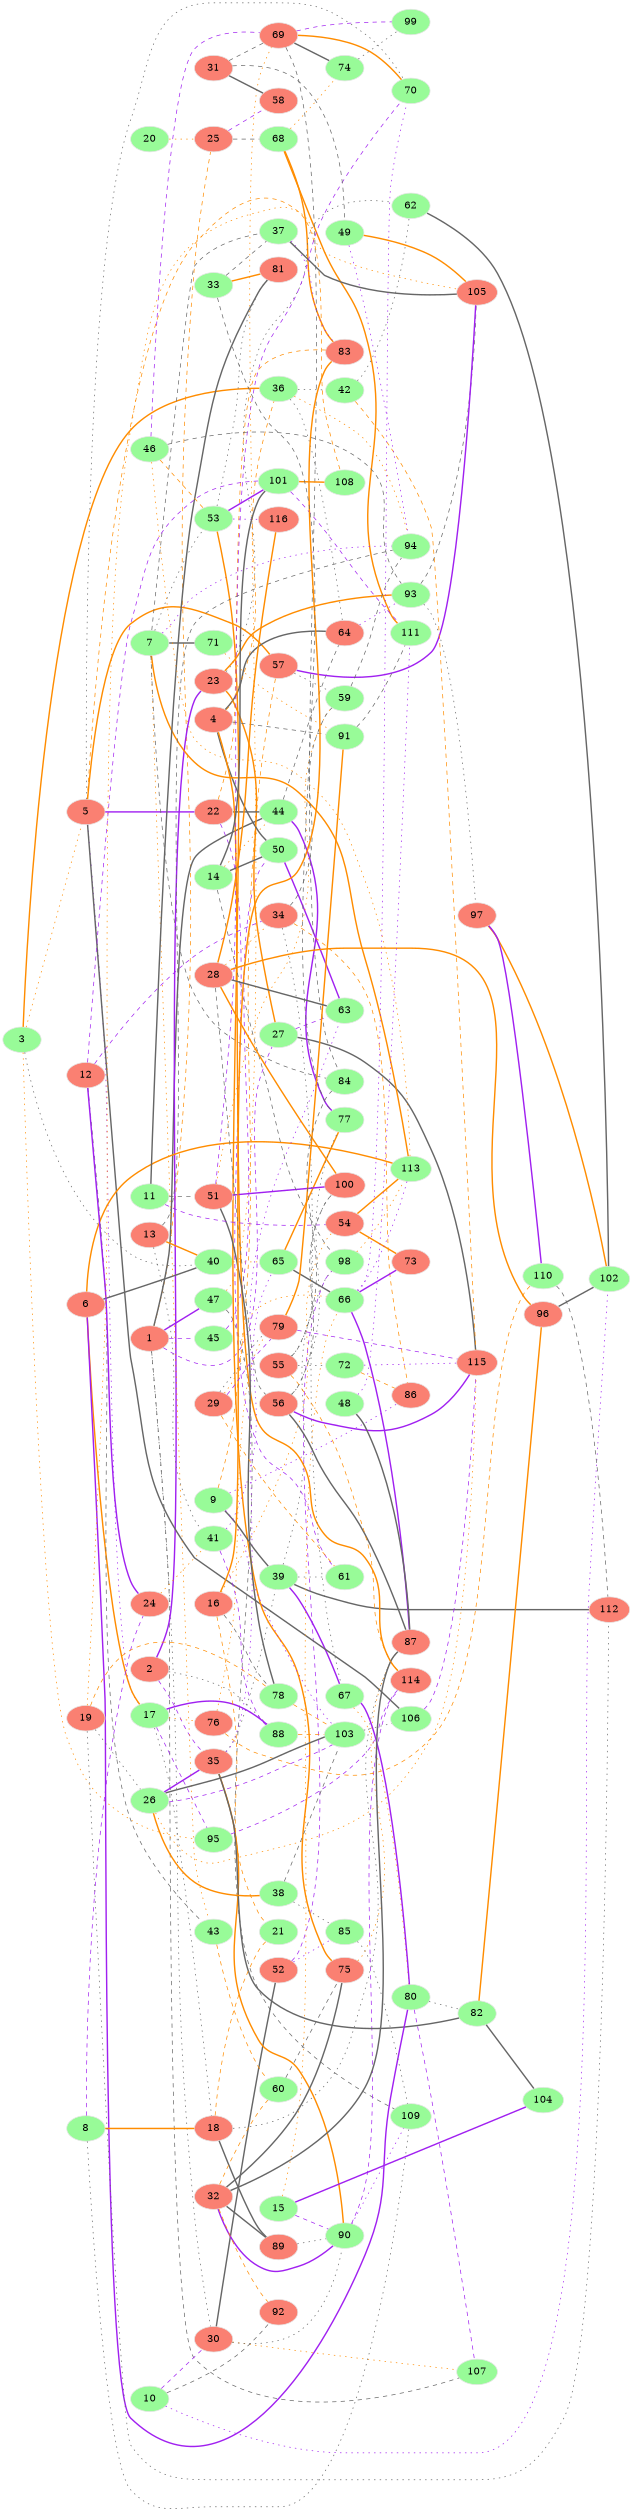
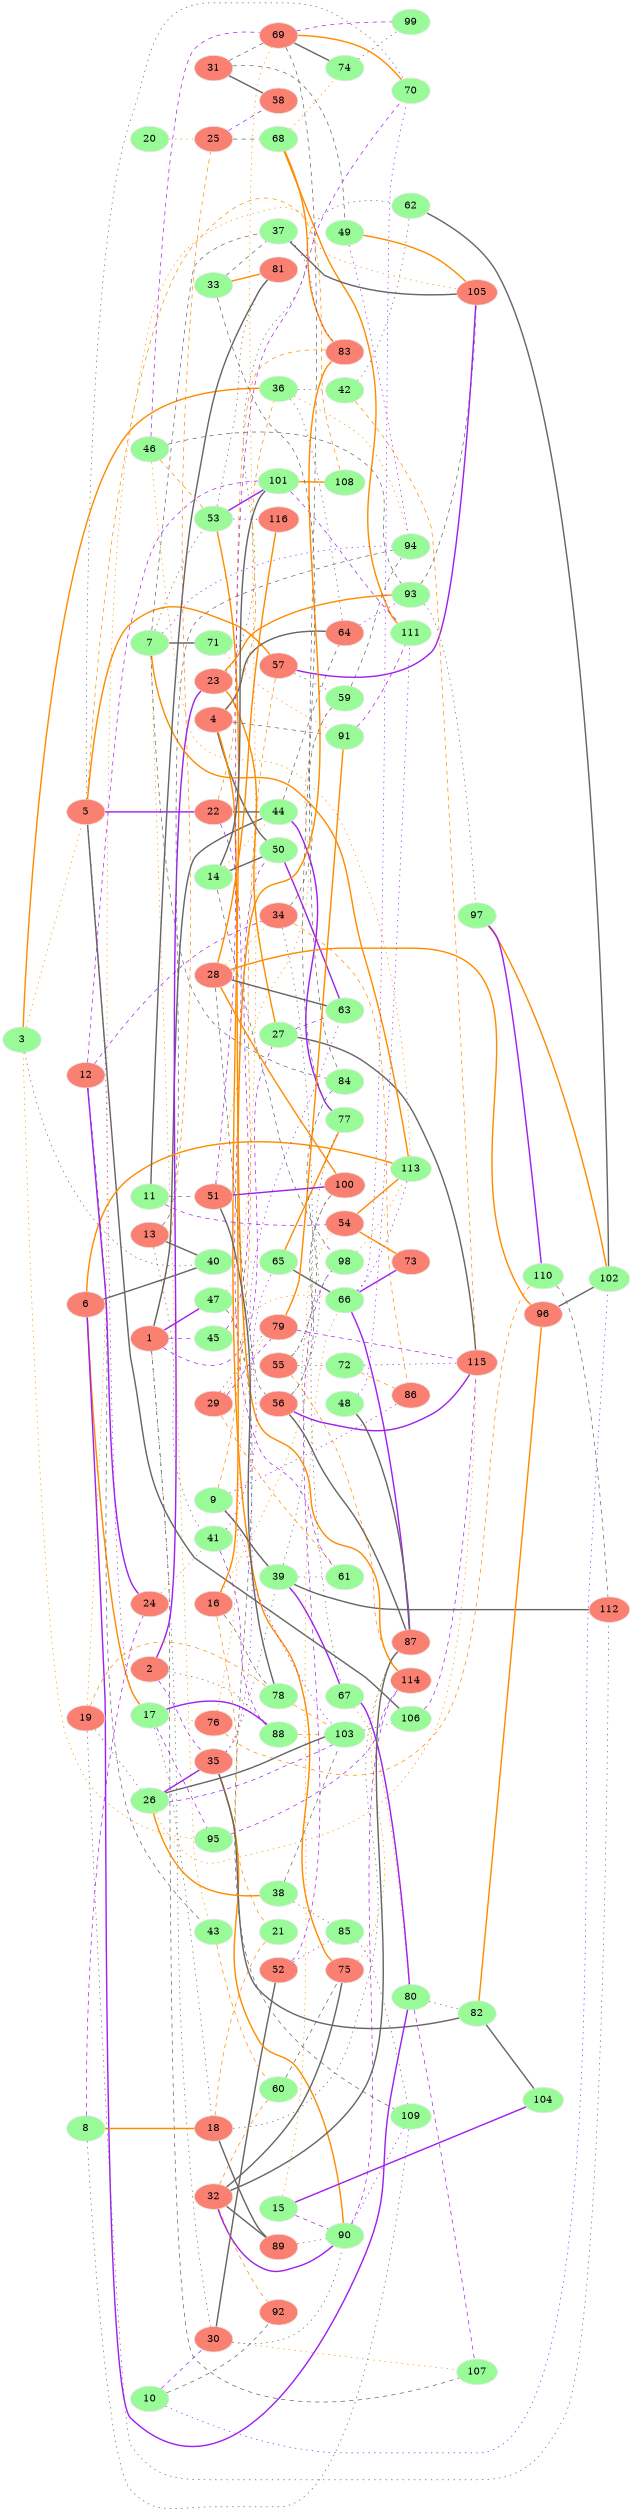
(380, 694) -> (380, 694)
(477, 916) -> (477, 916)
(182, 1248) -> (182, 1248)
